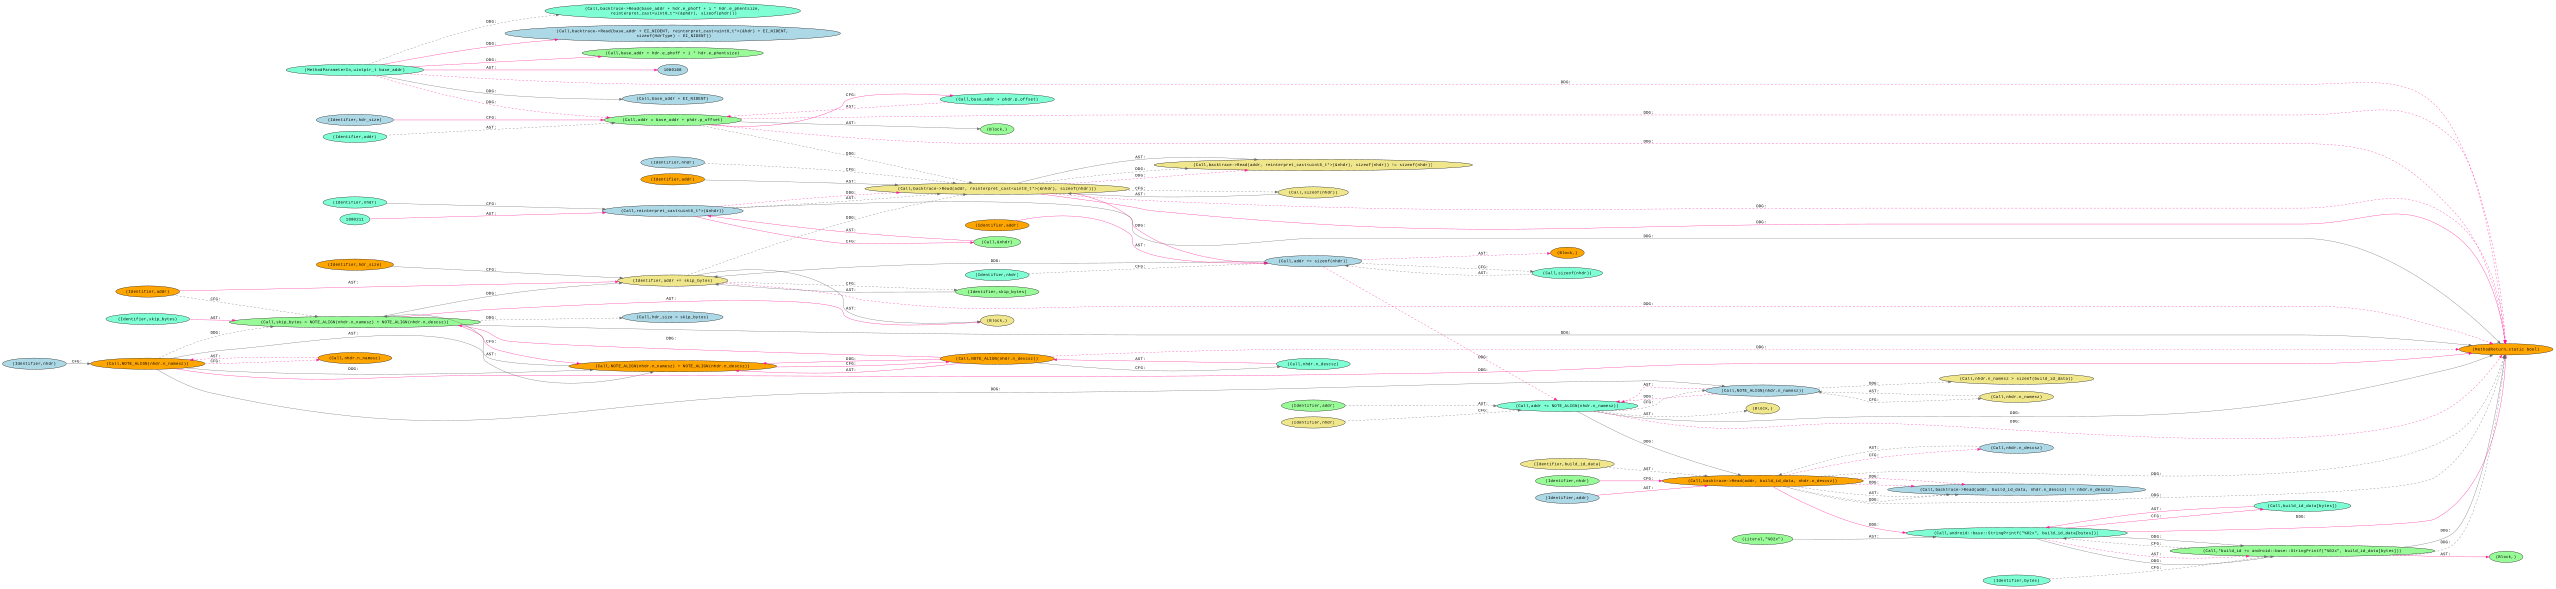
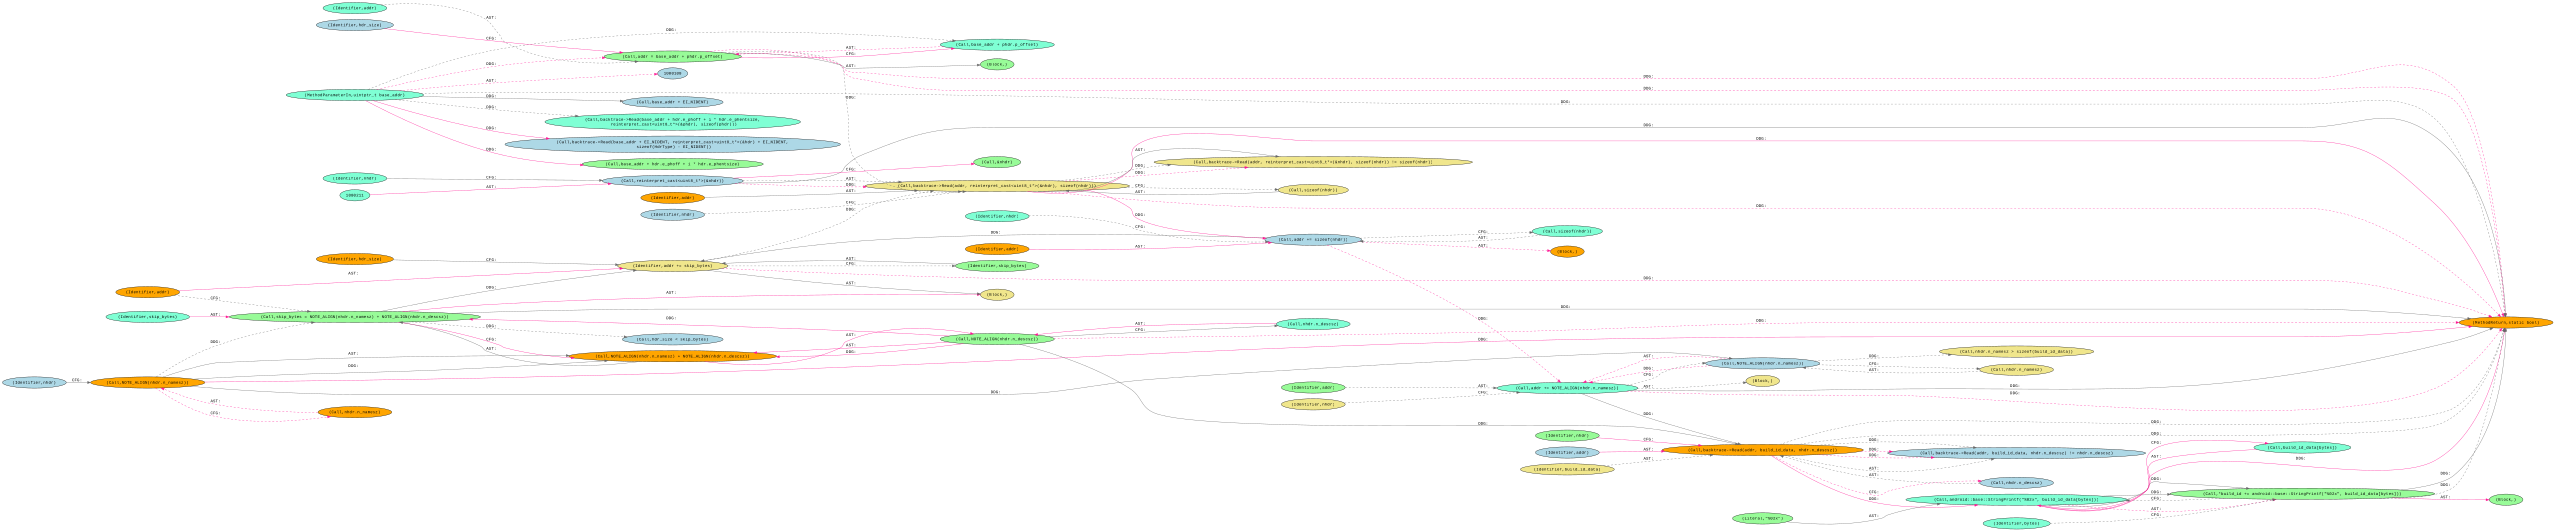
none -> (657, 34)
(539, 70) -> (527, 81)
(1548, 84) -> (1535, 104)
(842, 232) -> none
(997, 359) -> (997, 339)
(853, 364) -> (853, 335)
none -> (1368, 426)
